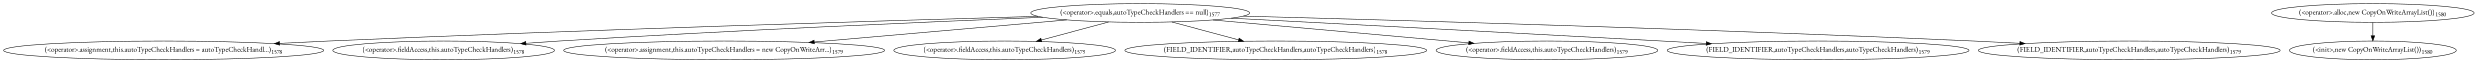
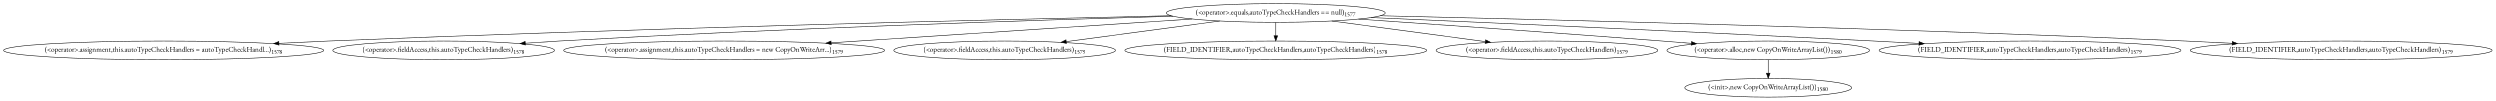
none -> (1525, 31)
